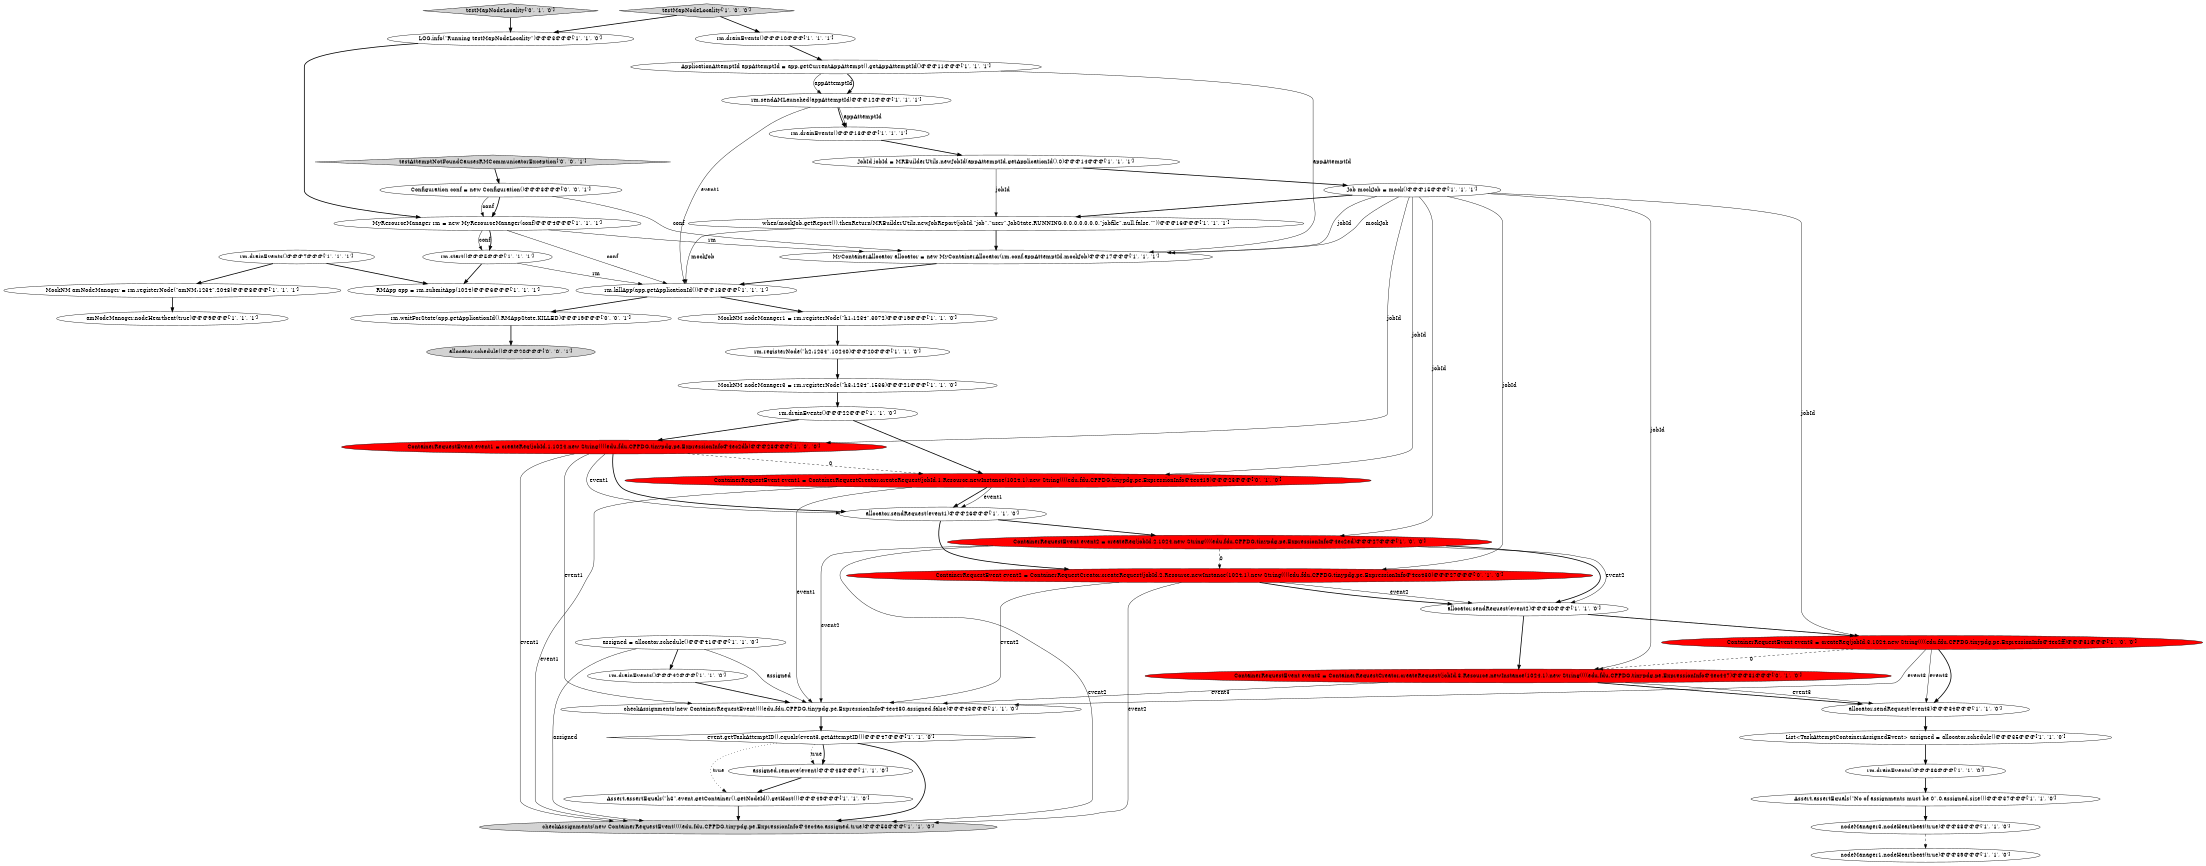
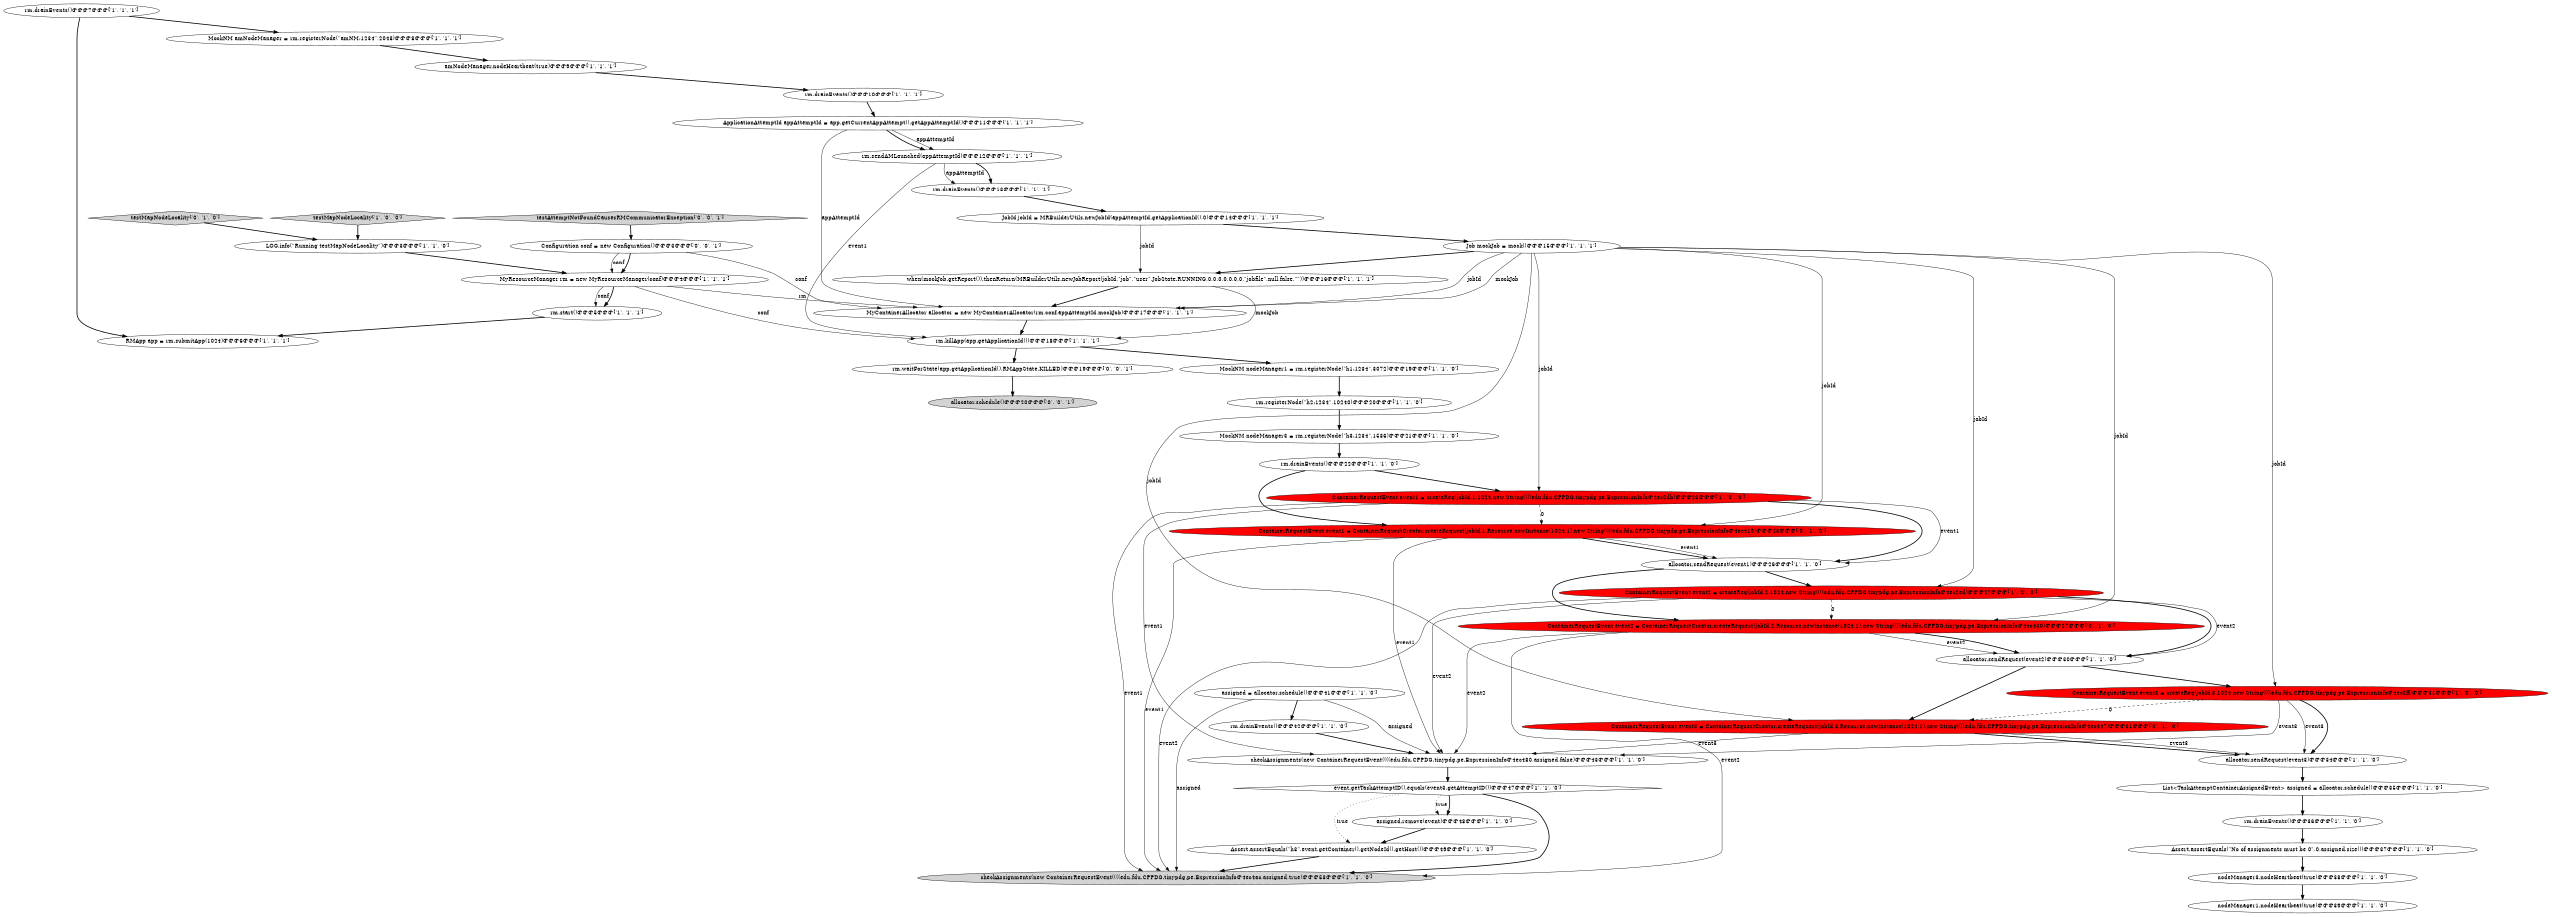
(738, 24) -> (700, 81)
(578, 274) -> none
(1926, 839) -> (2303, 890)
